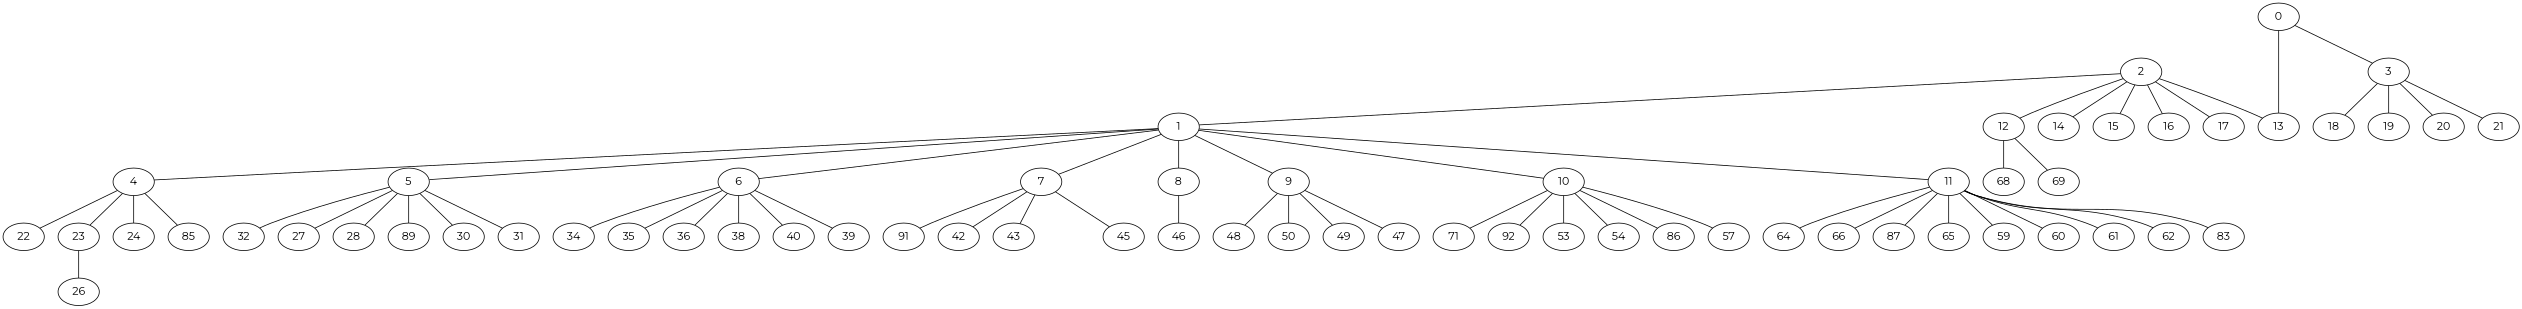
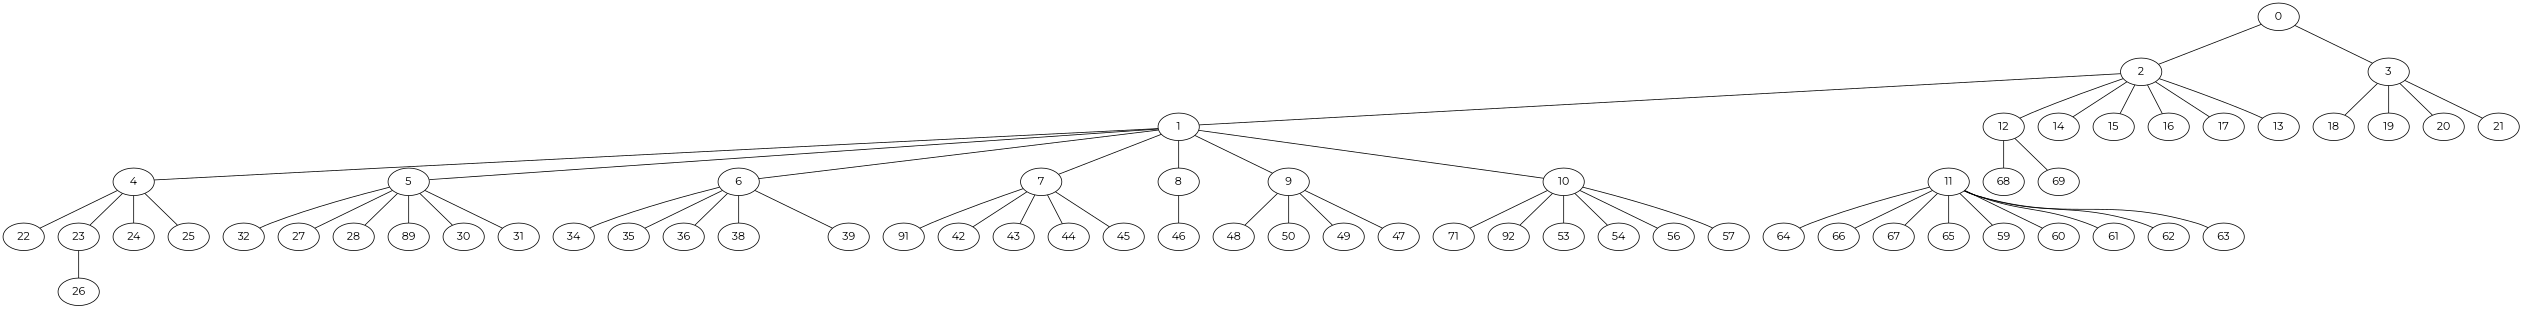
(2279, 72) -> (2210, 44)
(1564, 154) -> none
(189, 237) -> (189, 237)
(794, 237) -> none
none -> (1069, 237)
(1674, 237) -> (1674, 237)
(1894, 237) -> (1894, 237)
(2224, 237) -> (2224, 237)
